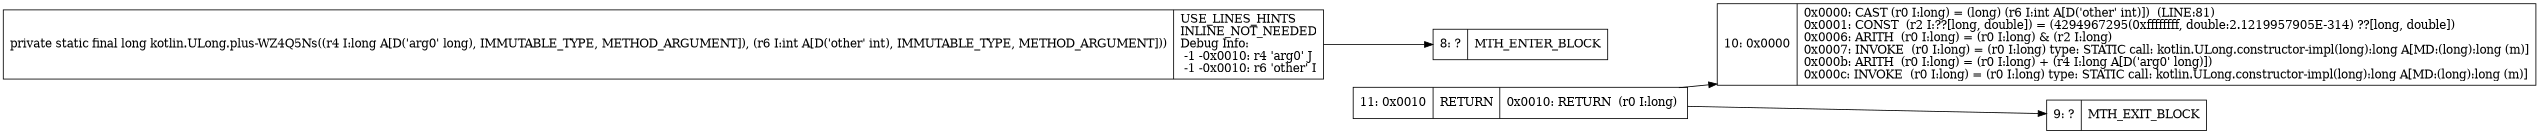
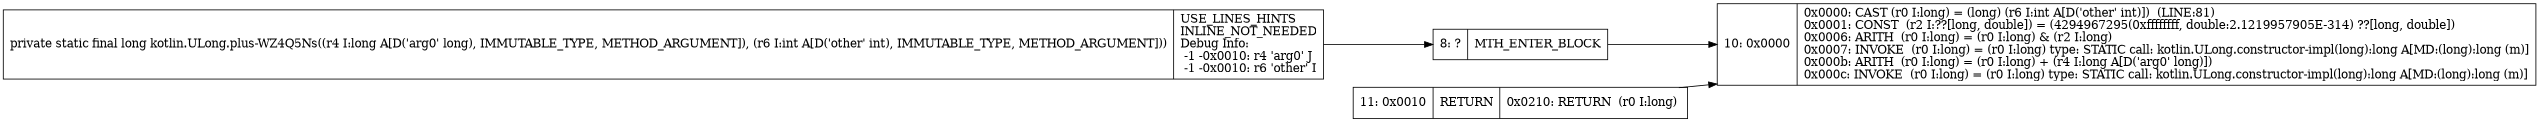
none -> (1658, 44)
(1594, 103) -> (1594, 103)
(2127, 115) -> none
